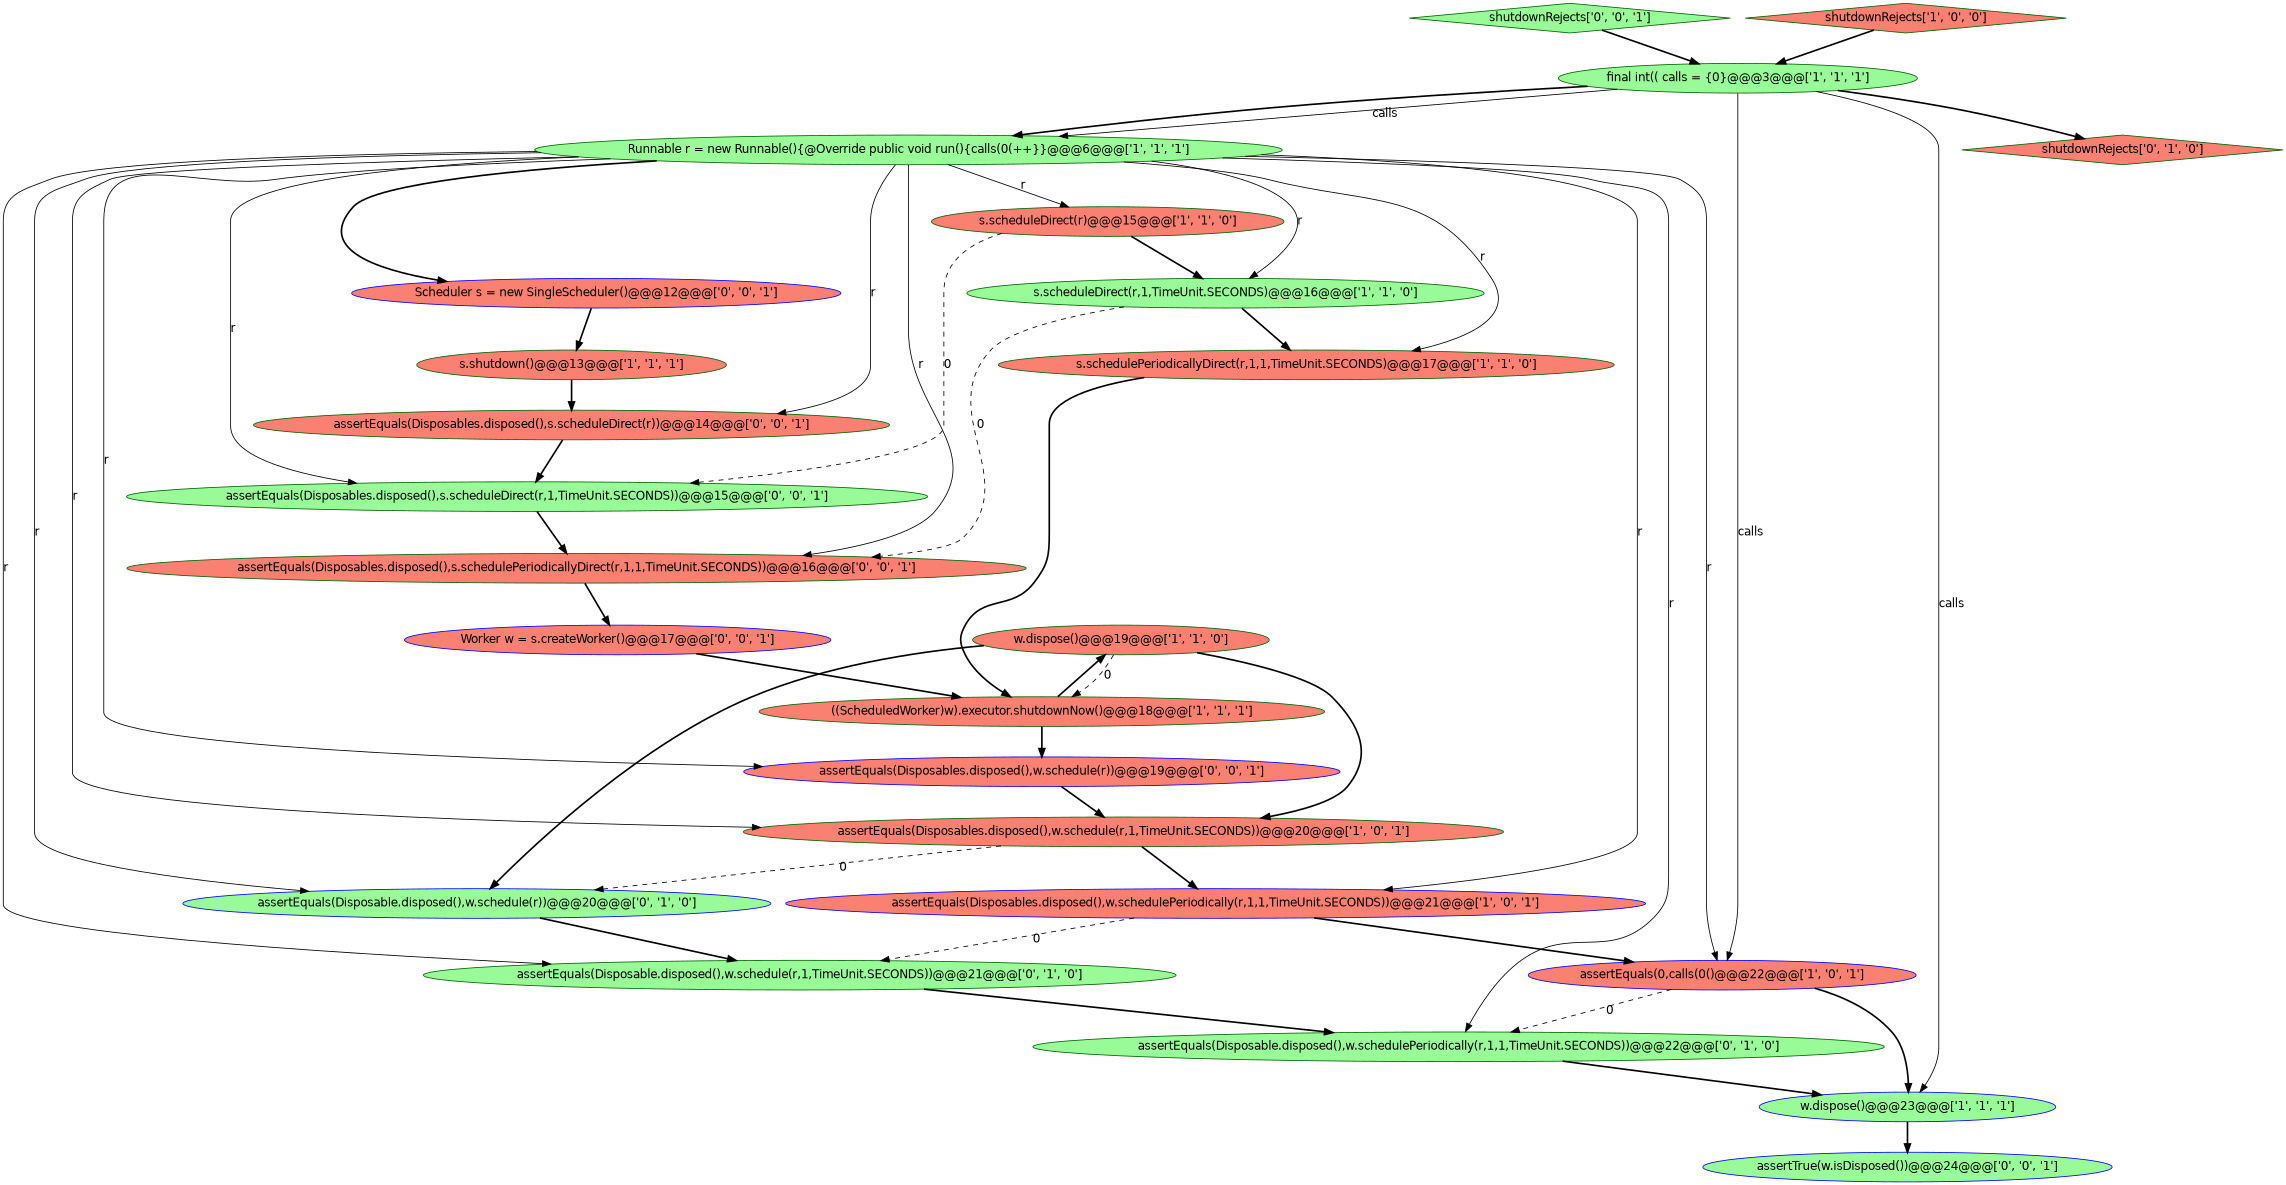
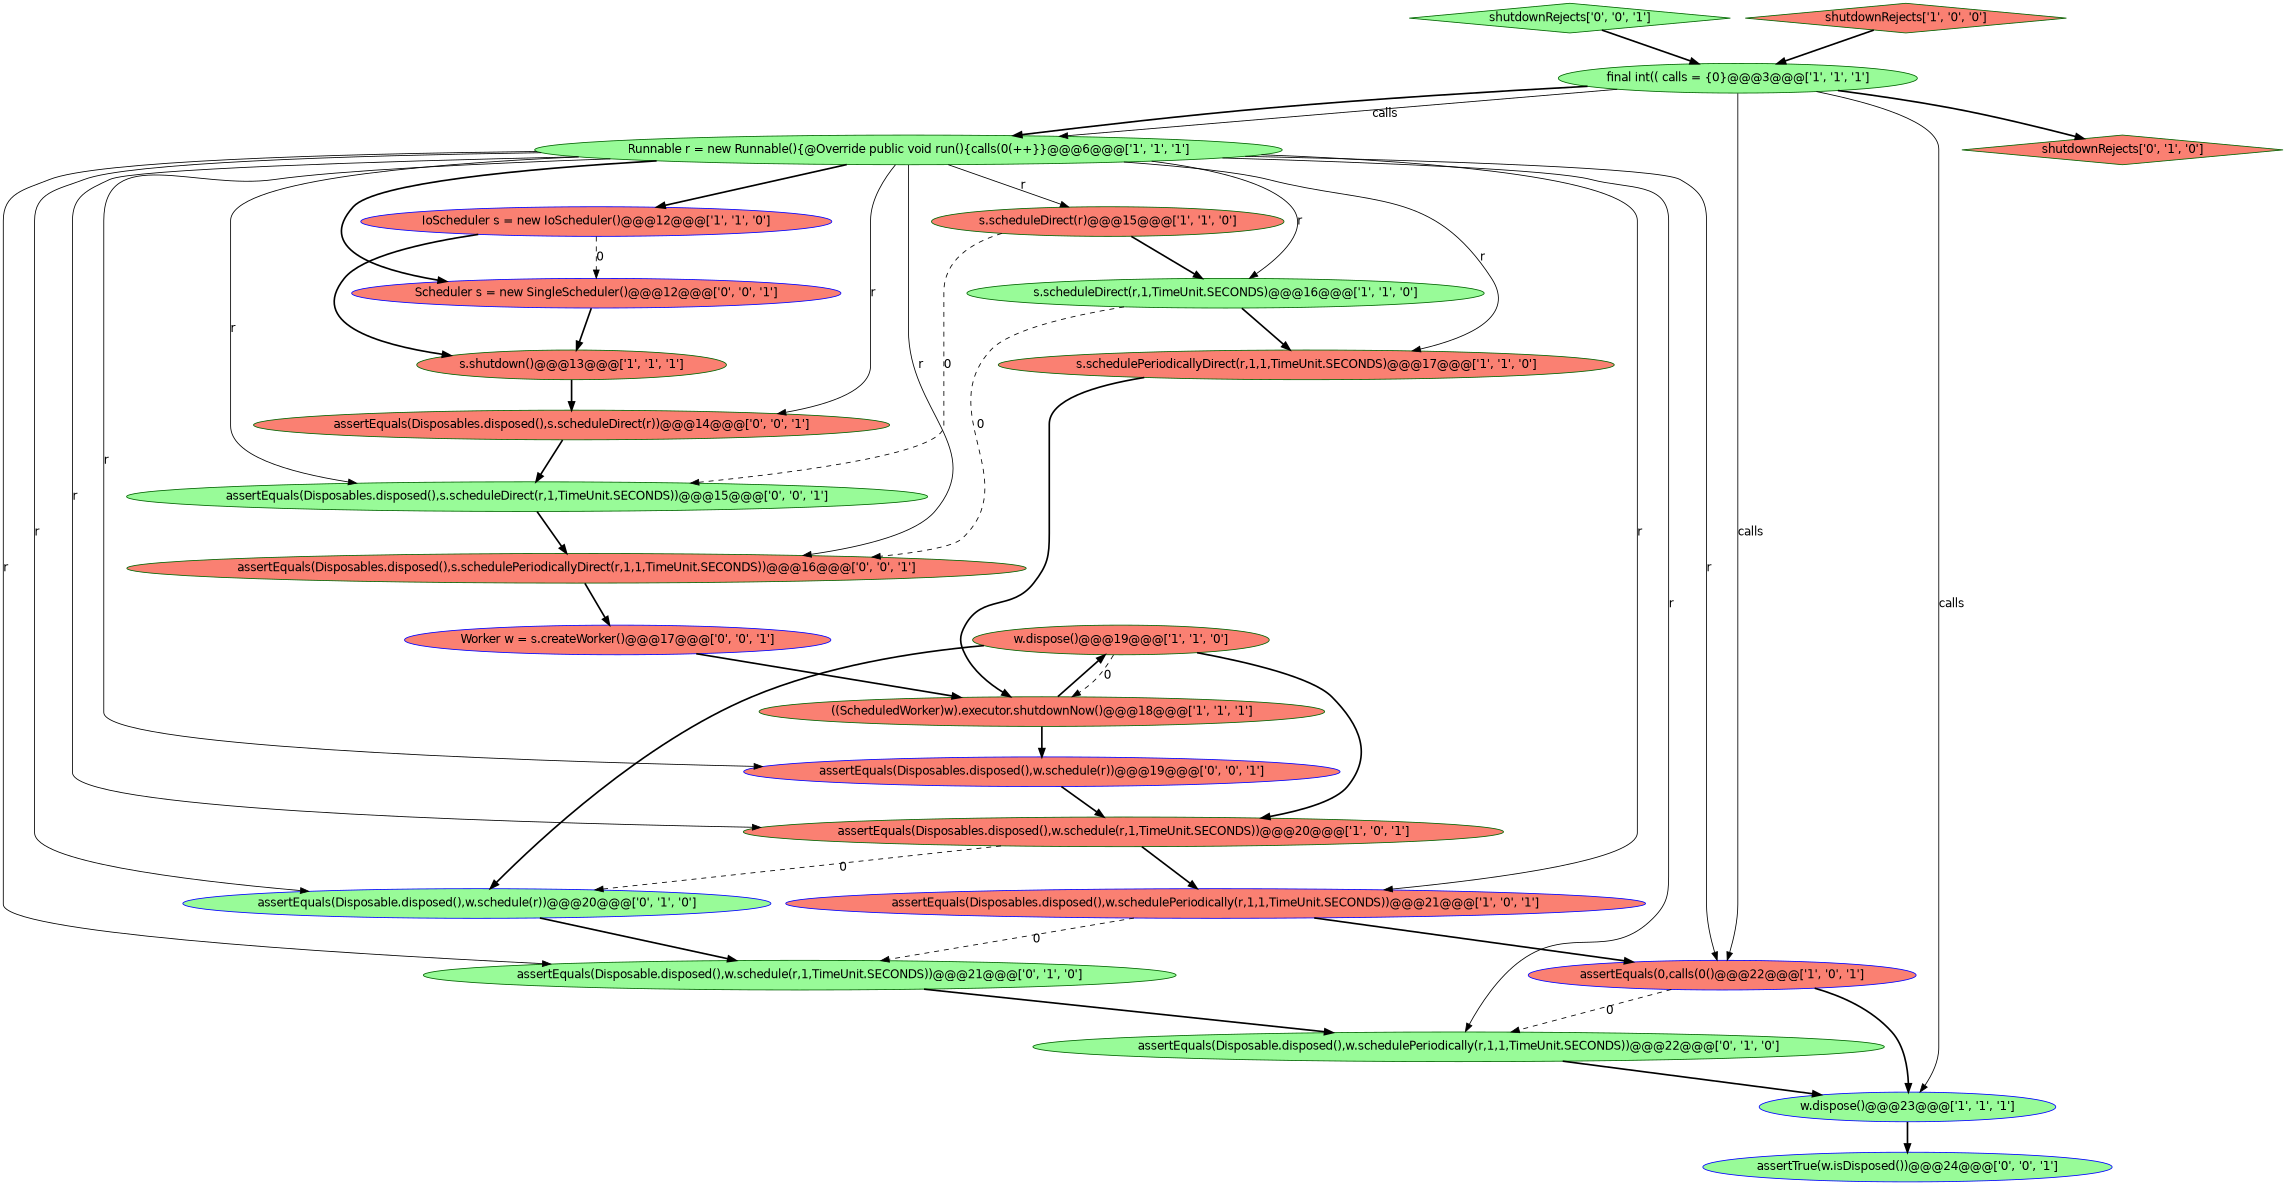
none -> (596, 222)
